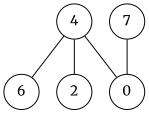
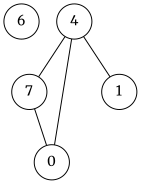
(48, 57) -> (52, 57)
(74, 92) -> (119, 92)
